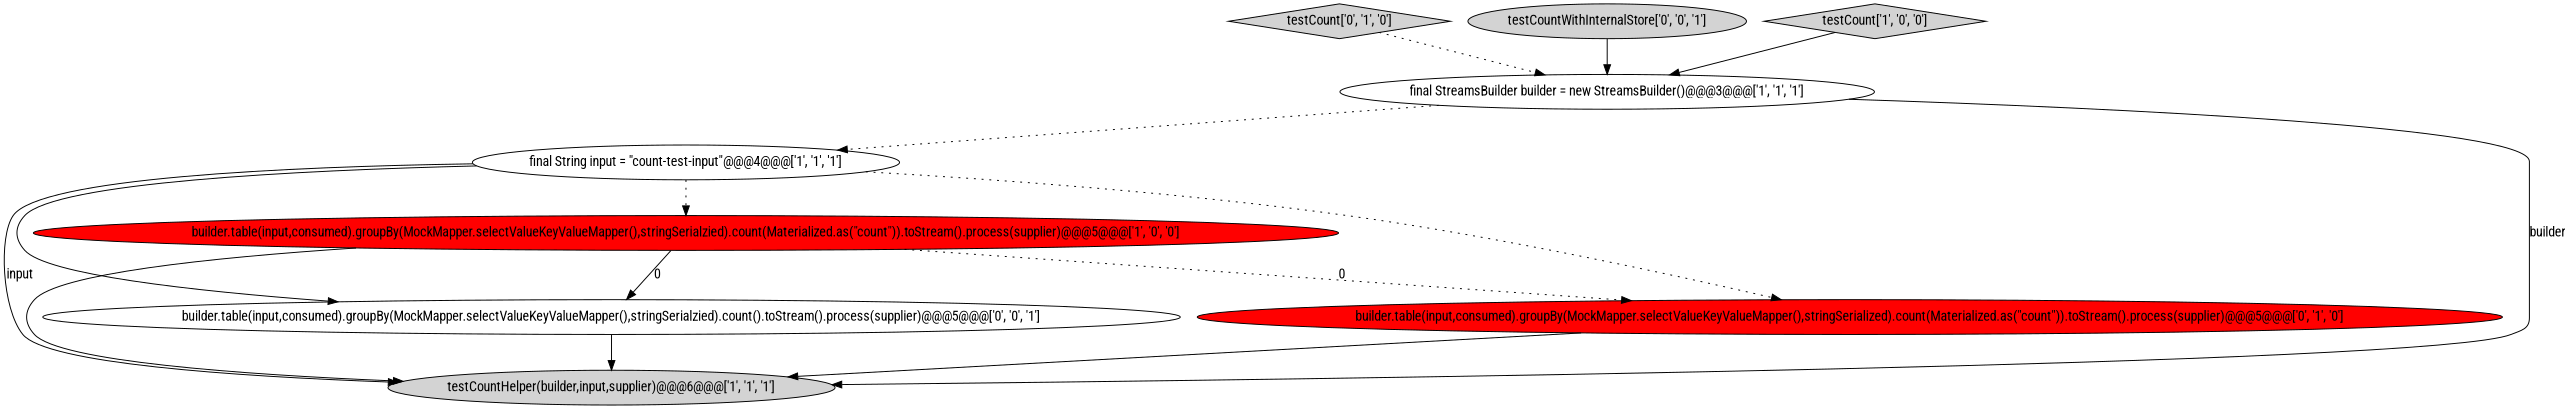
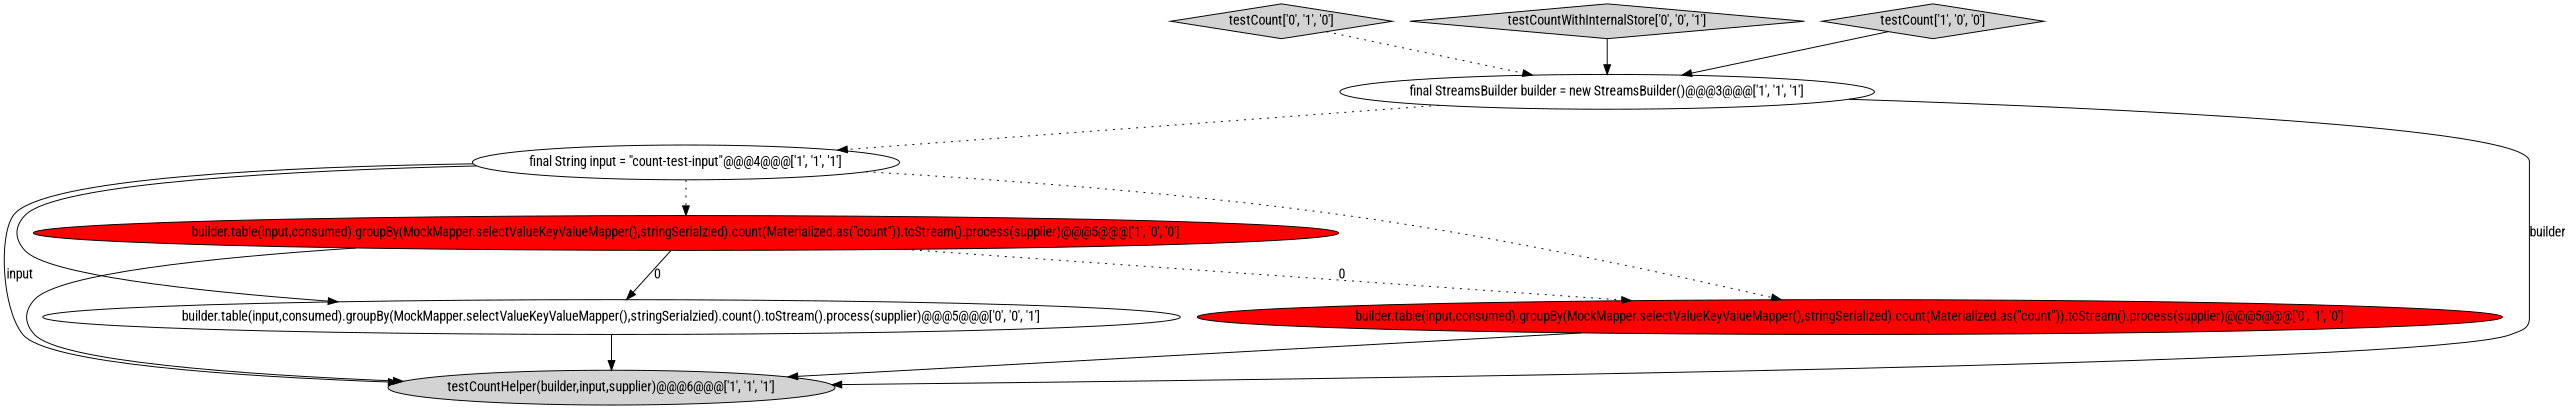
(1607, 21) -> (1607, 21)
